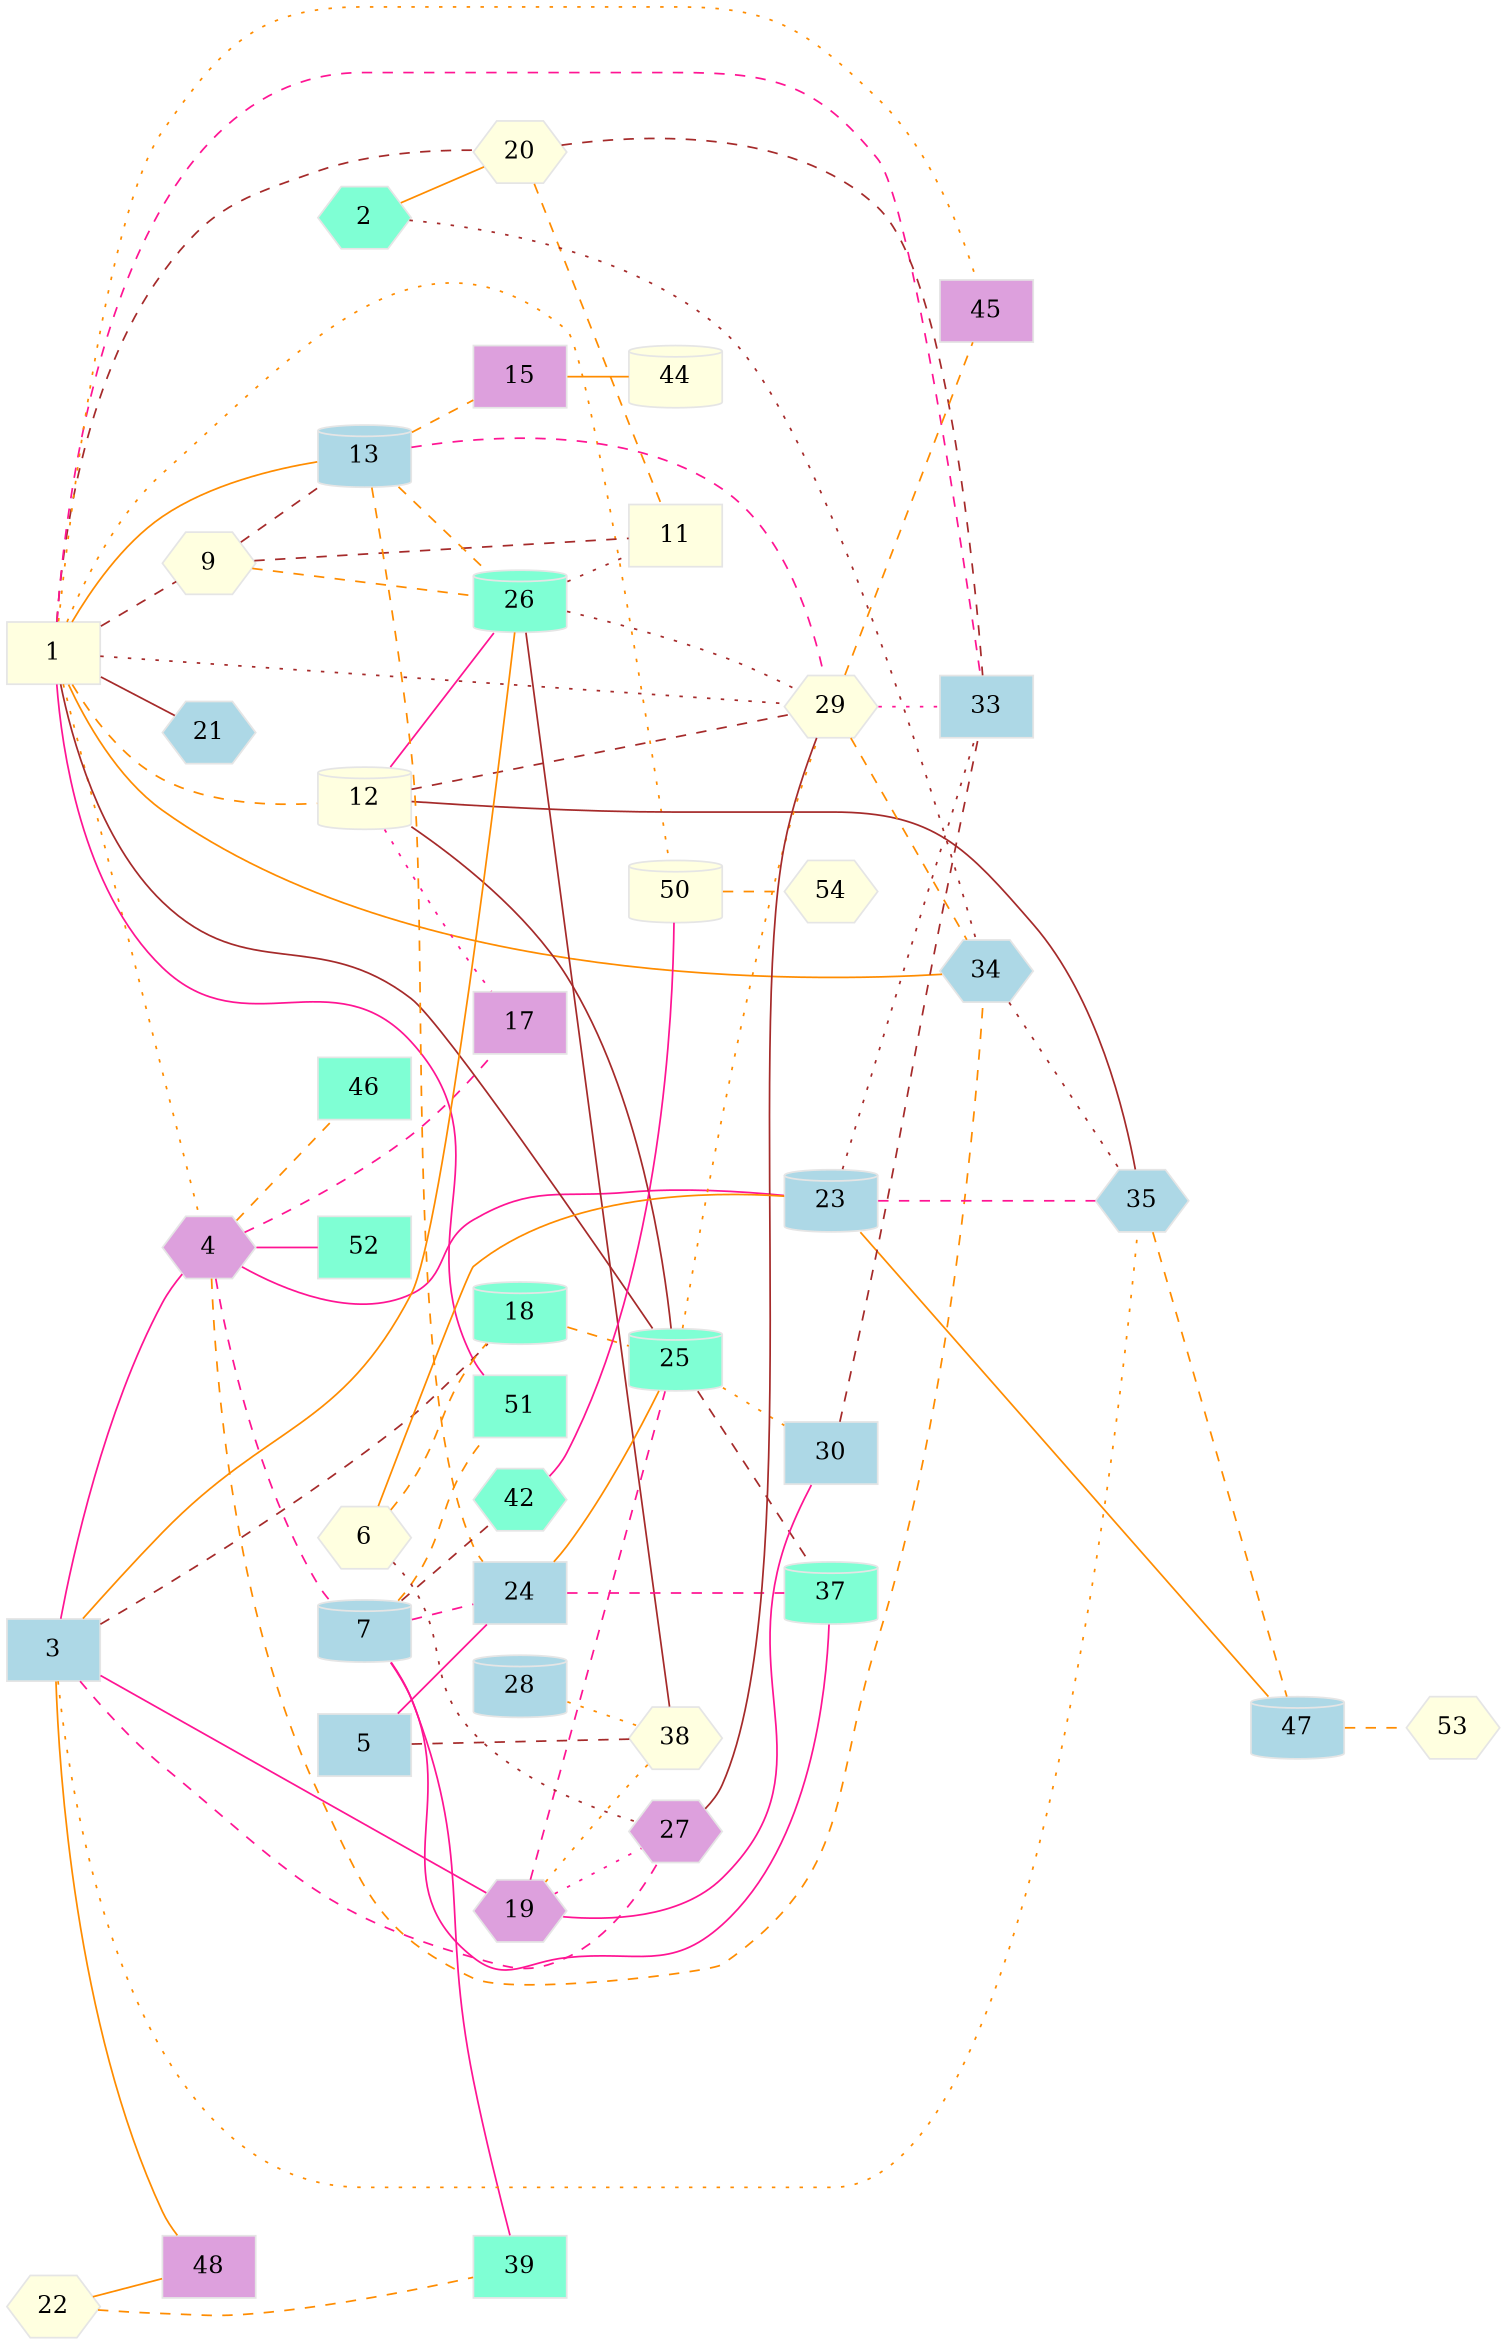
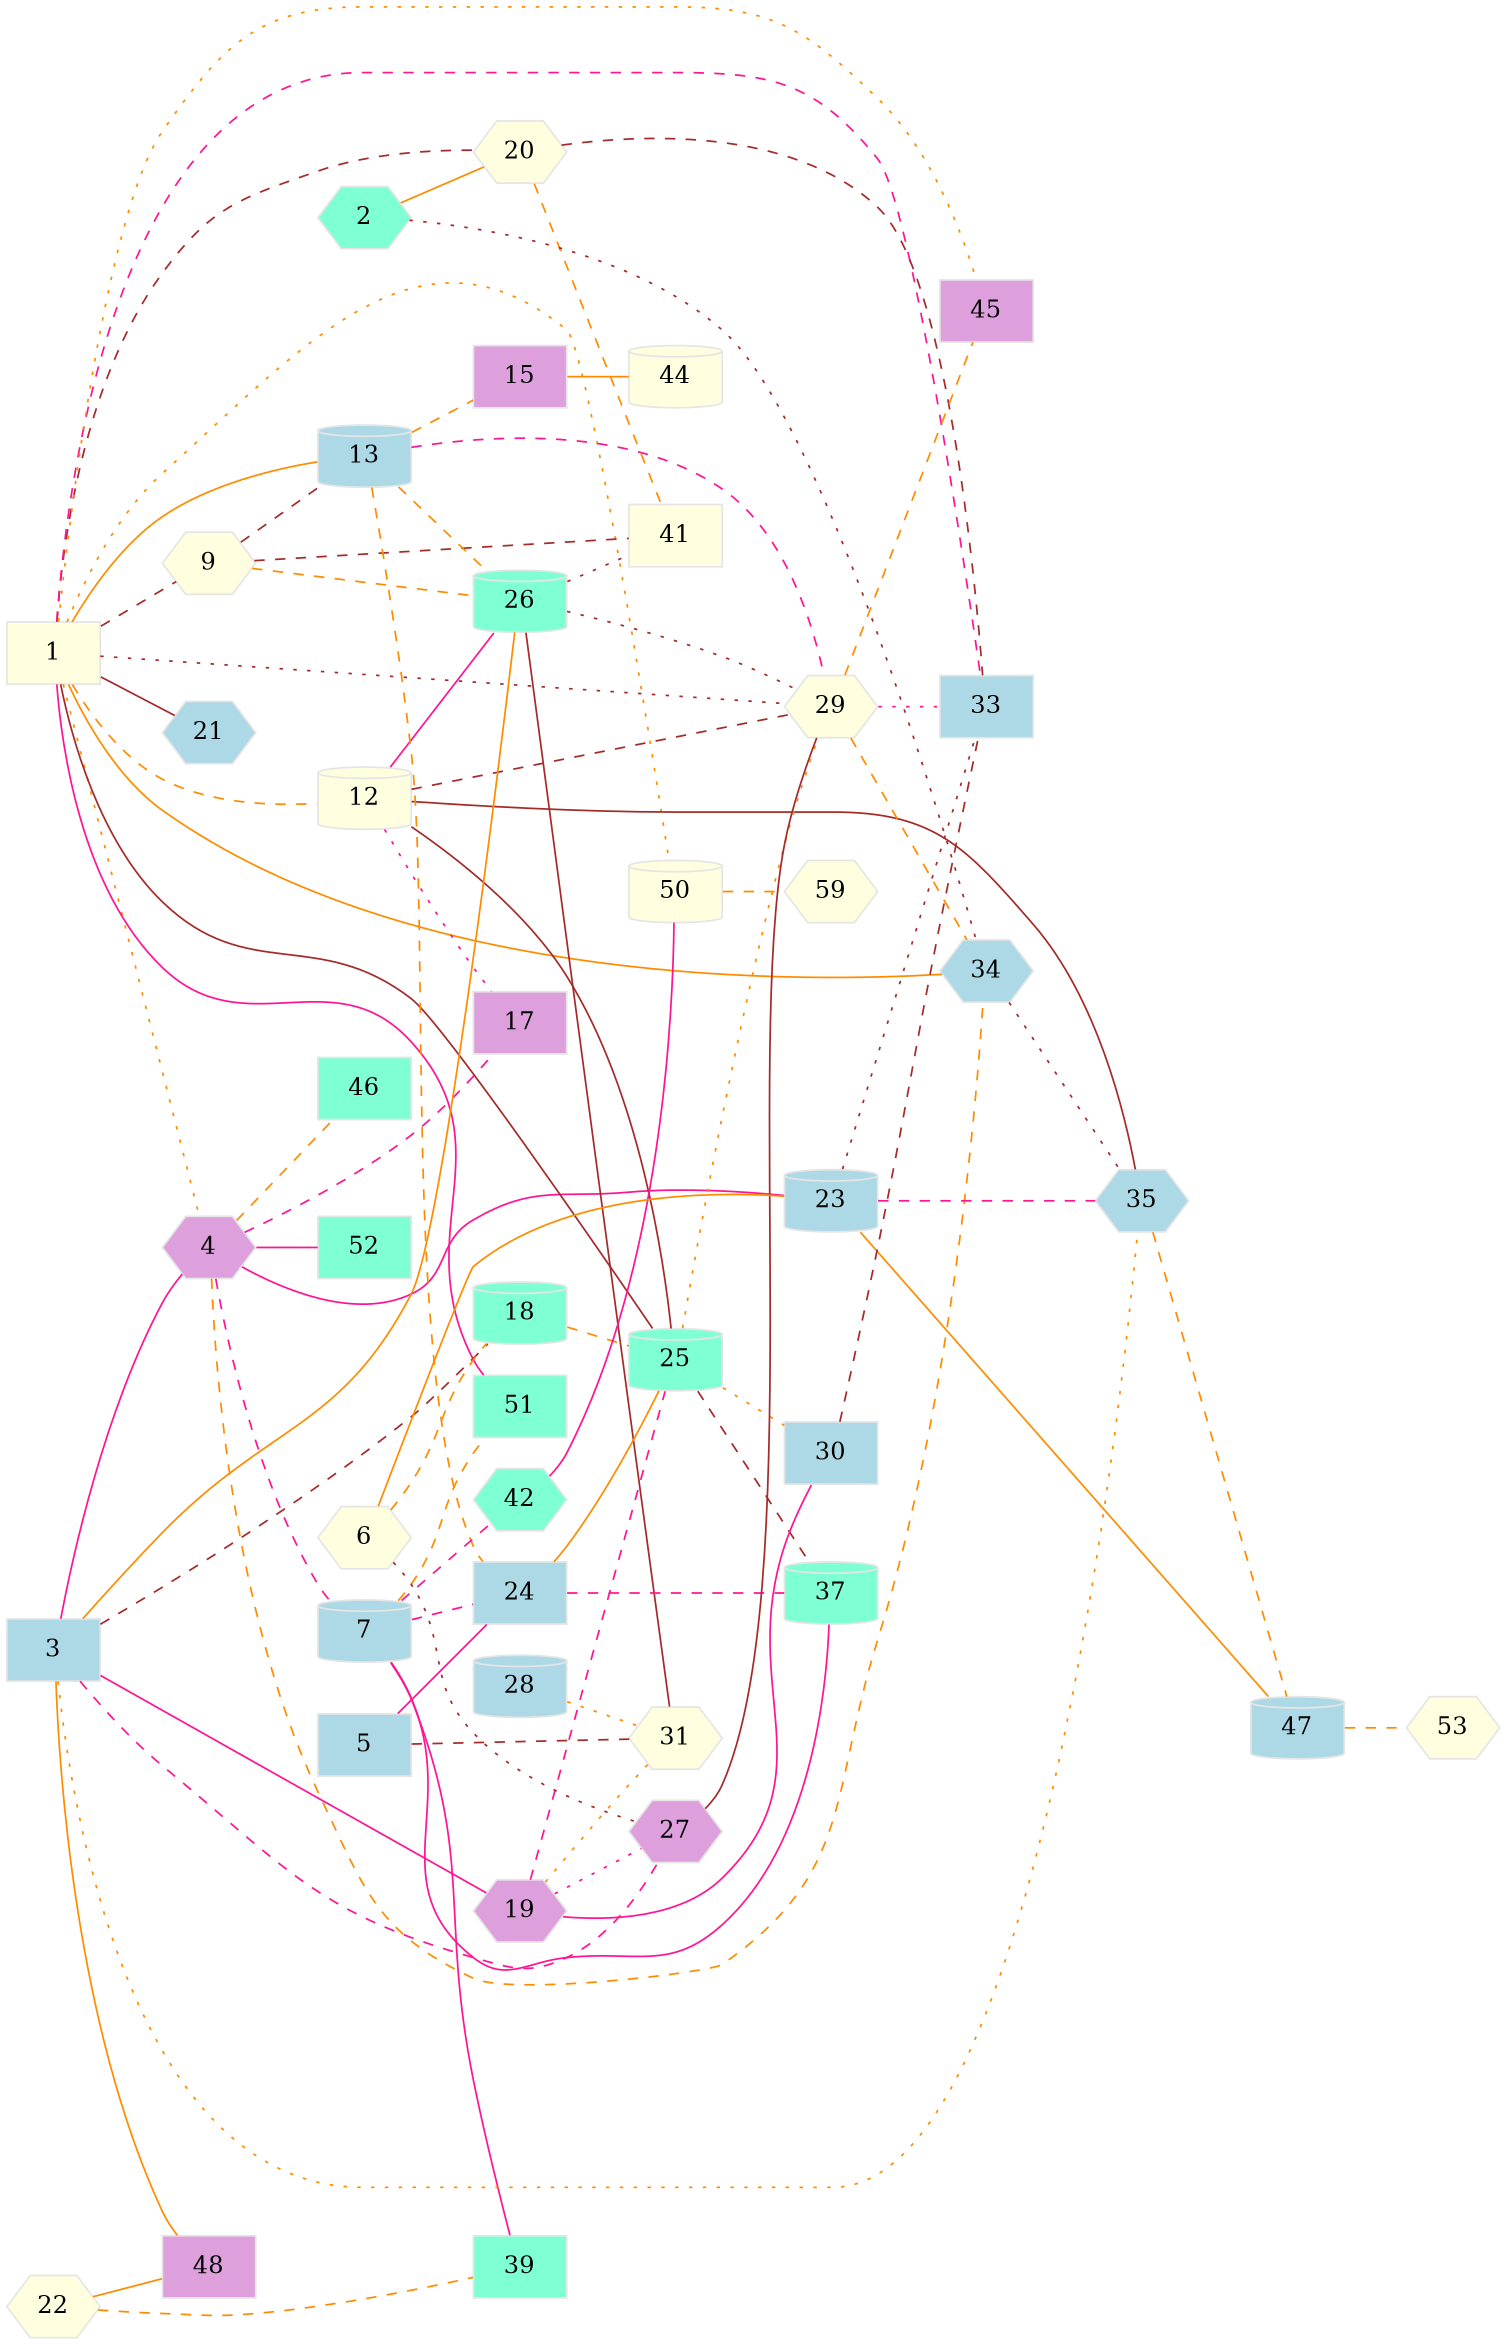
(676, 536) -> (676, 536)
(831, 892) -> (831, 892)
(446, 1562) -> (446, 1562)
(676, 1738) -> (676, 1738)
